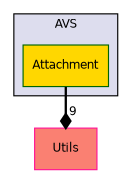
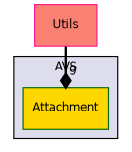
(66, 103) -> (66, 64)
